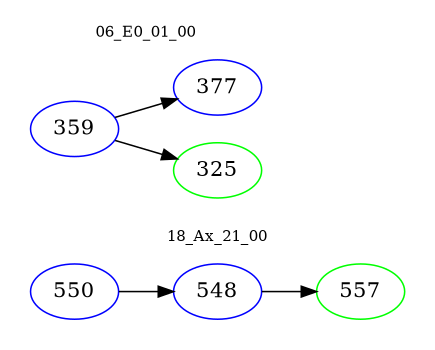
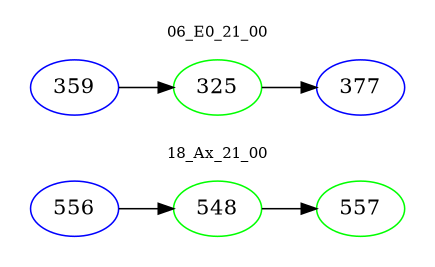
(146, 33) -> (218, 33)
(139, 110) -> (281, 87)
(75, 292) -> (75, 209)
(218, 292) -> (218, 209)
